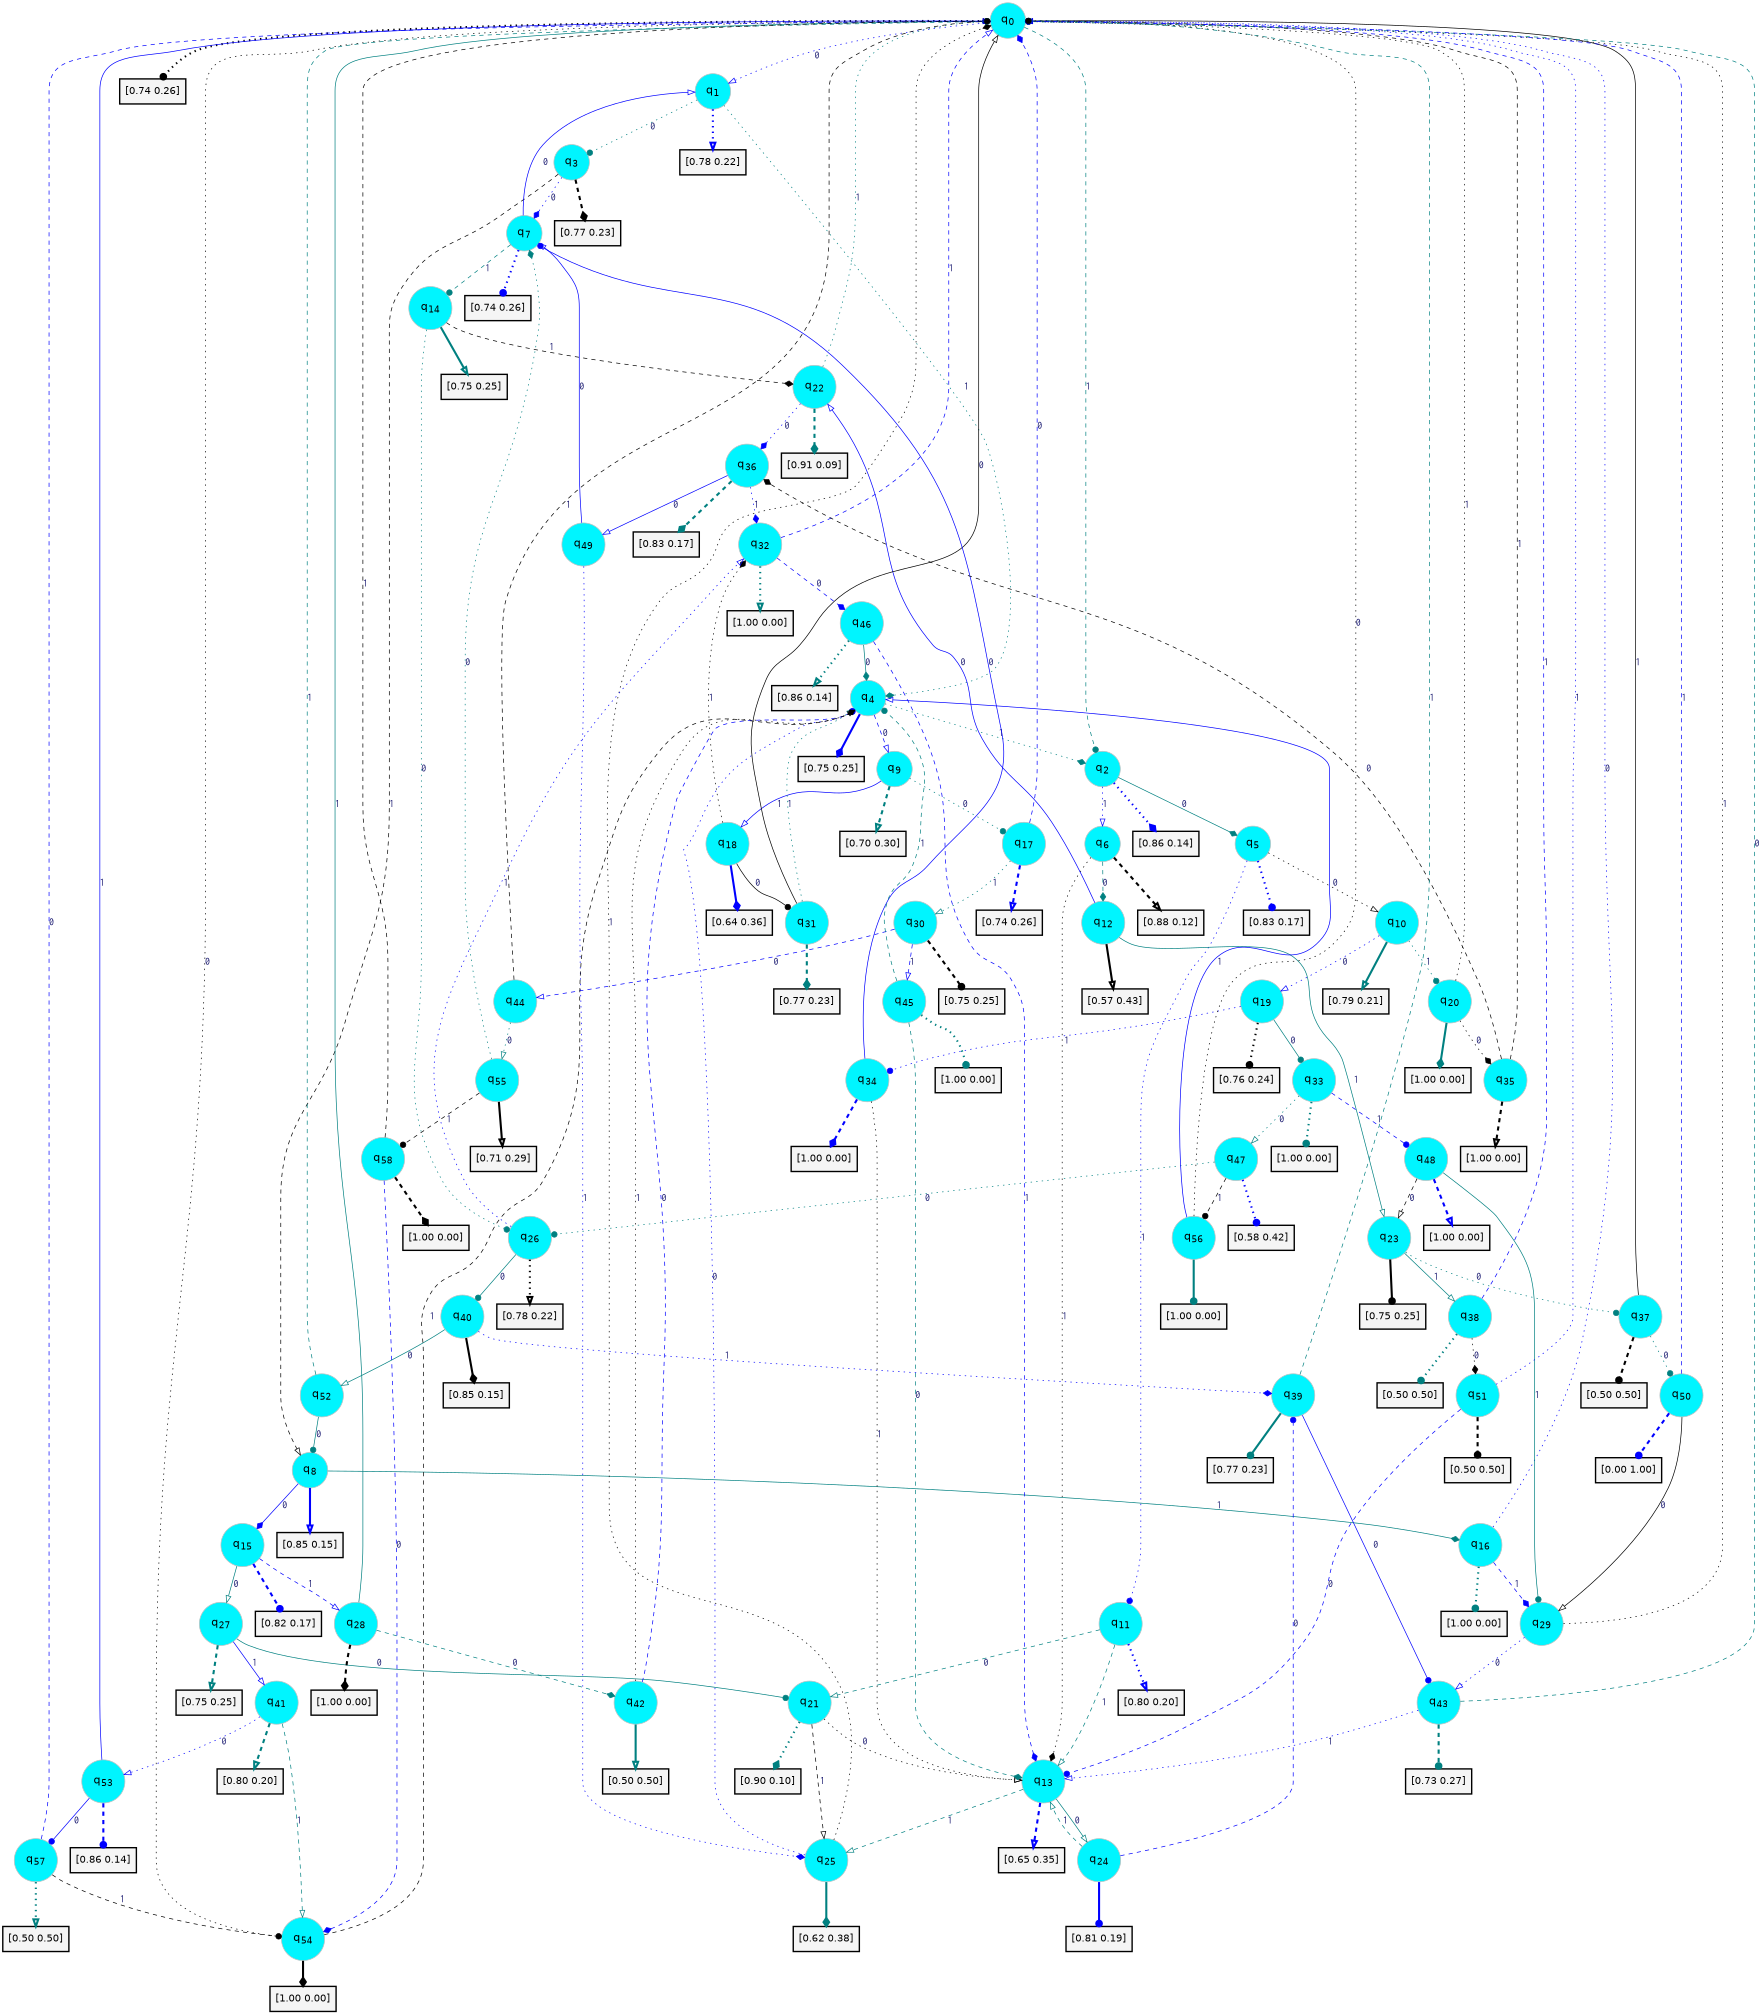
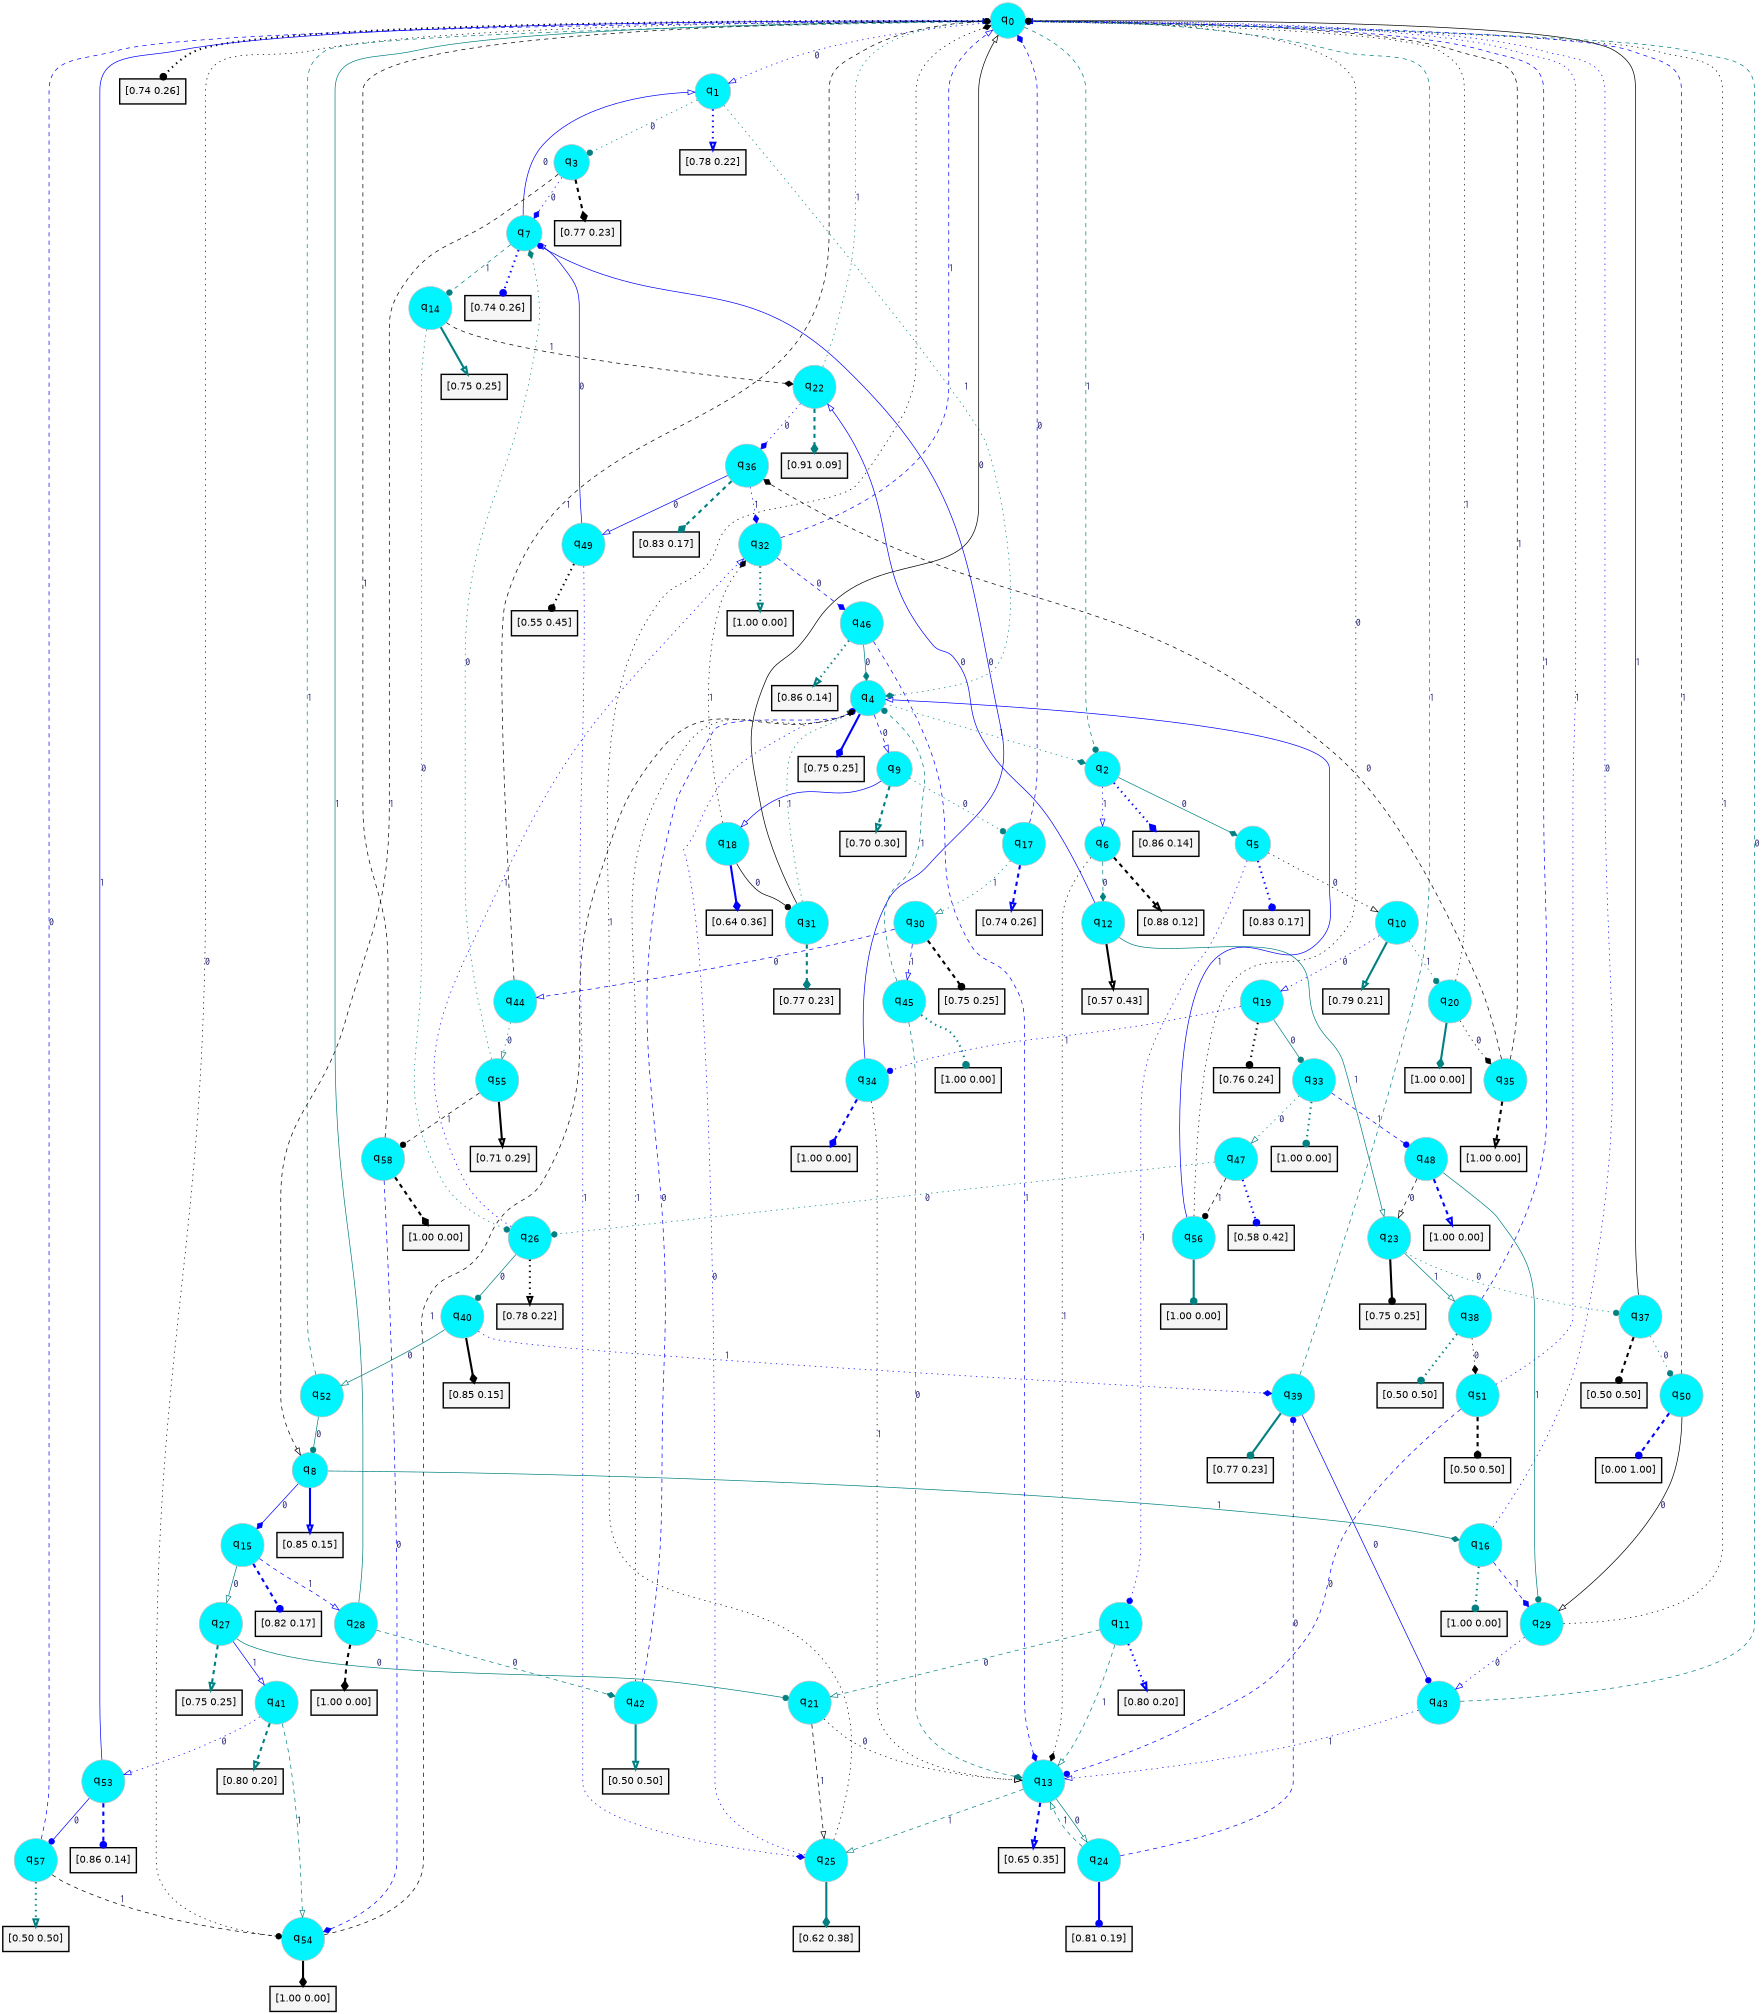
none -> (544, 623)
(768, 1781) -> none
(1439, 1781) -> none
